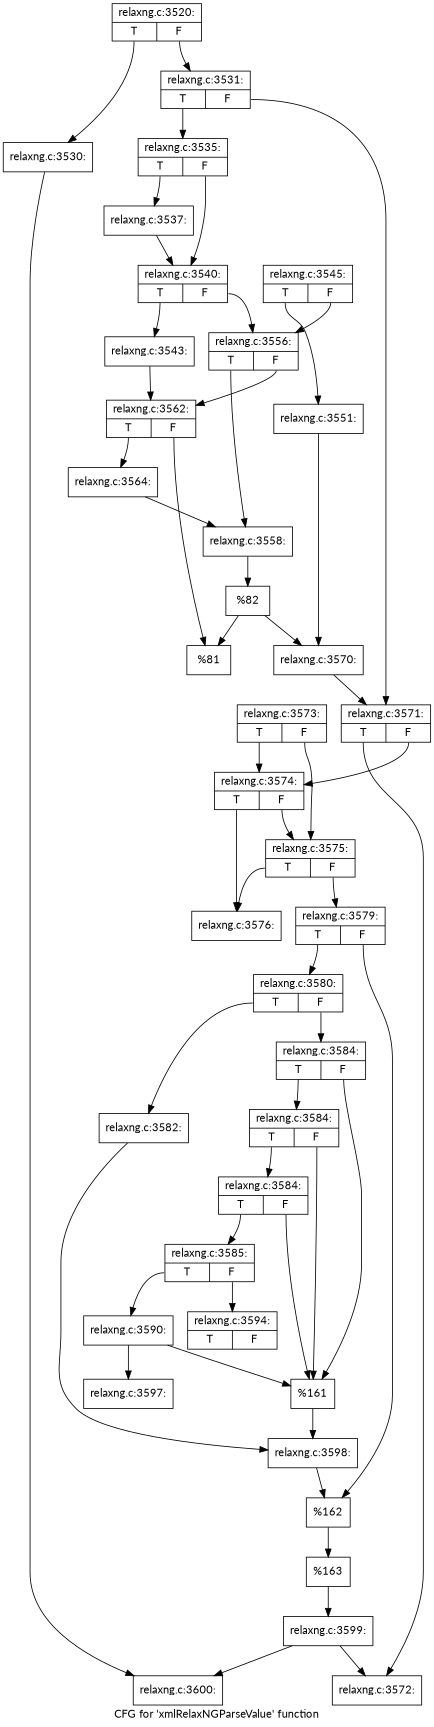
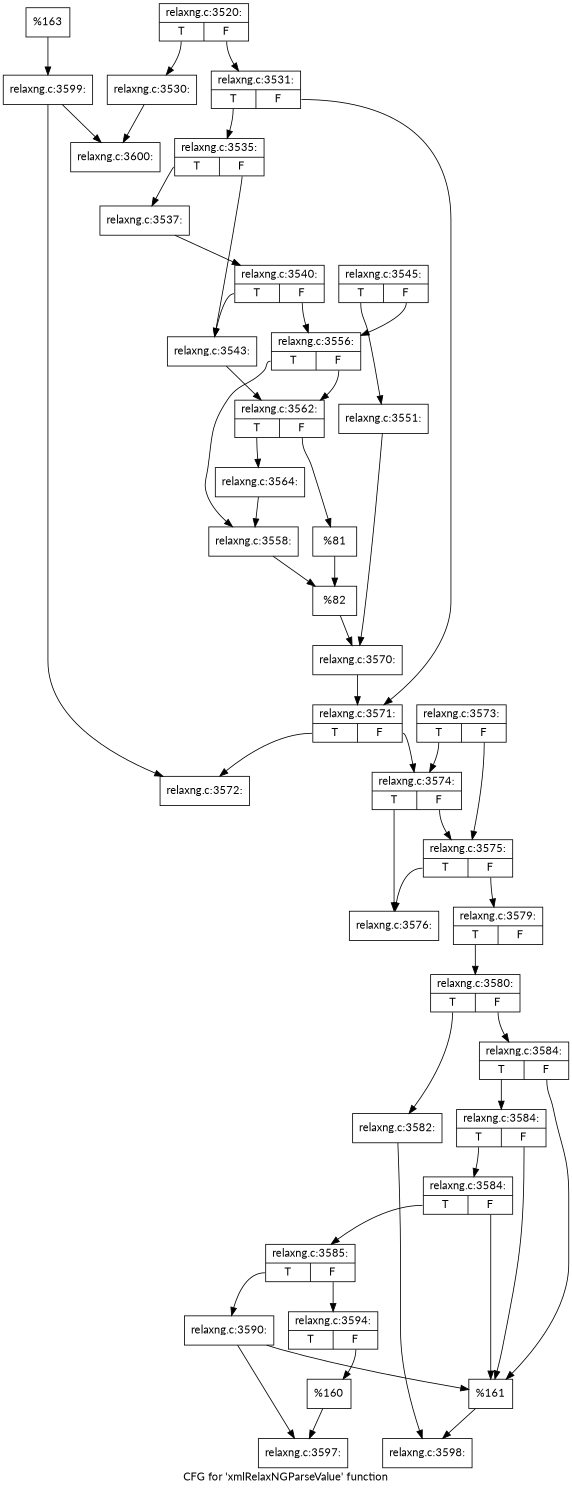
(204, 218) -> (230, 252)
(231, 627) -> (335, 567)
none -> (329, 1394)
(328, 1512) -> none
